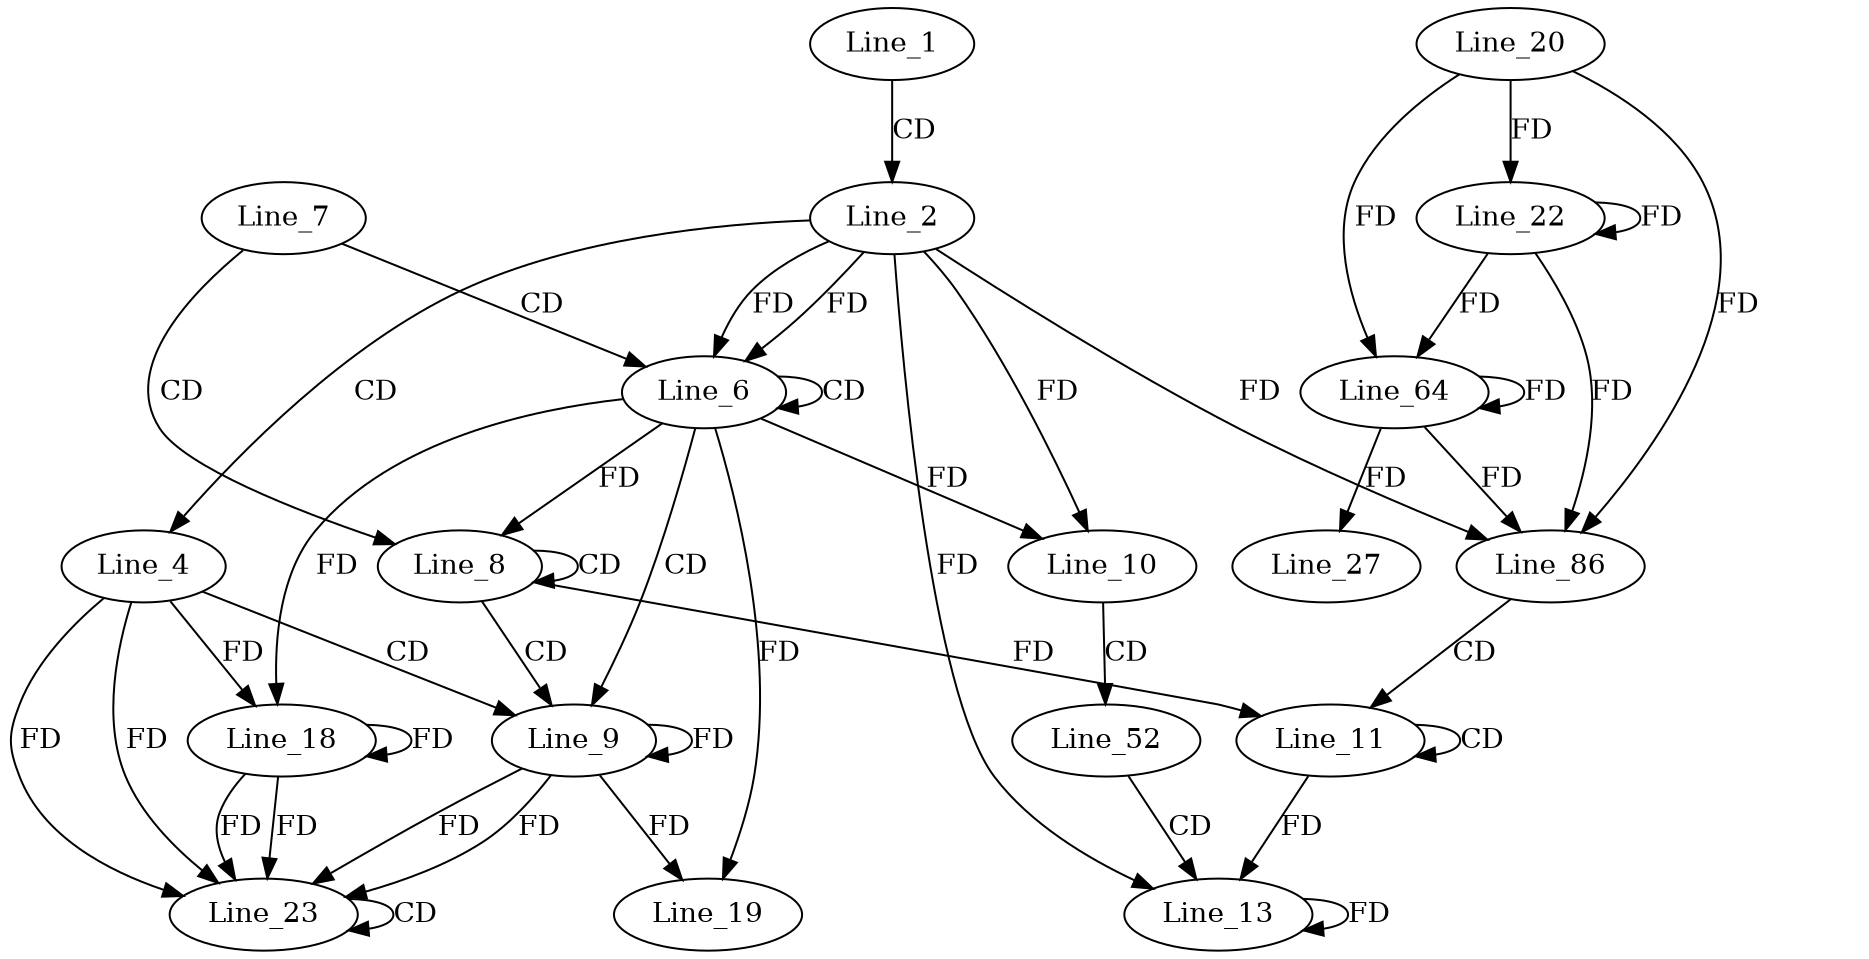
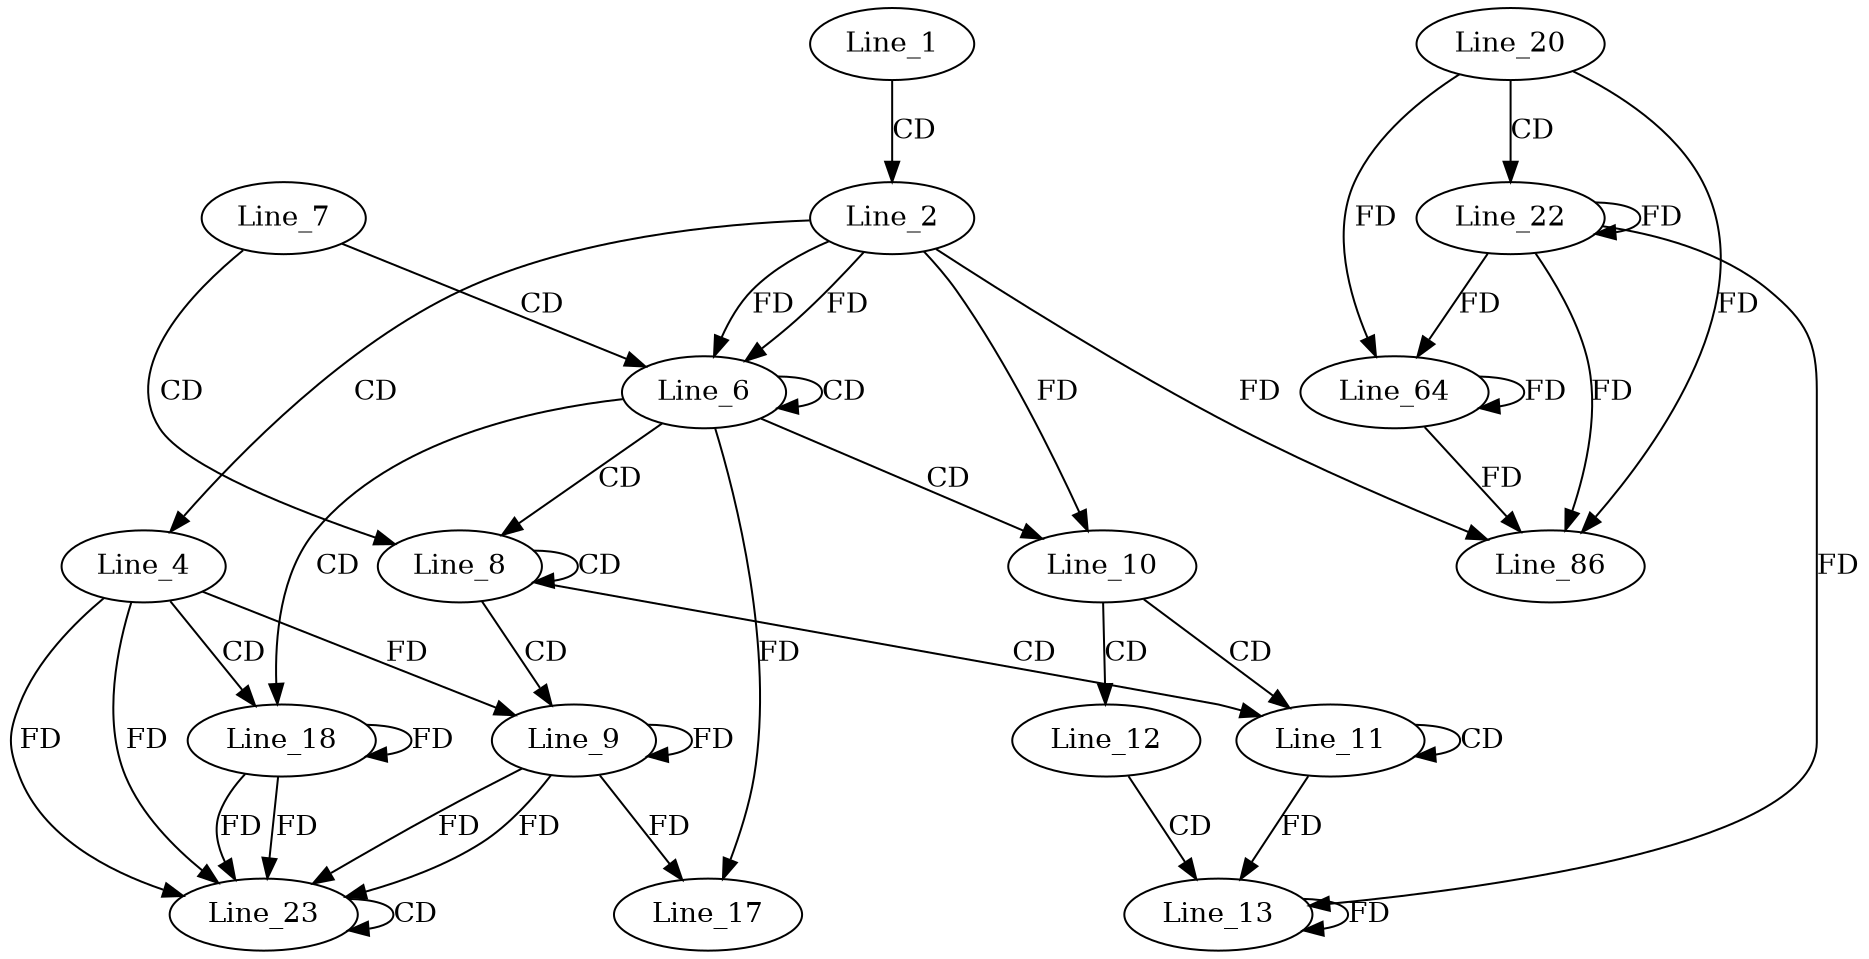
(1533, 131) -> (1533, 131)
(620, 479) -> (620, 479)
(948, 479) -> (948, 479)
(655, 561) -> none
(338, 566) -> (338, 566)
(1326, 566) -> none
(938, 607) -> (1817, 685)
(1449, 647) -> (1208, 647)
(244, 653) -> (244, 653)
(408, 653) -> (408, 653)
(1034, 653) -> (1034, 653)
(1106, 741) -> (1106, 741)
(708, 915) -> (708, 915)
